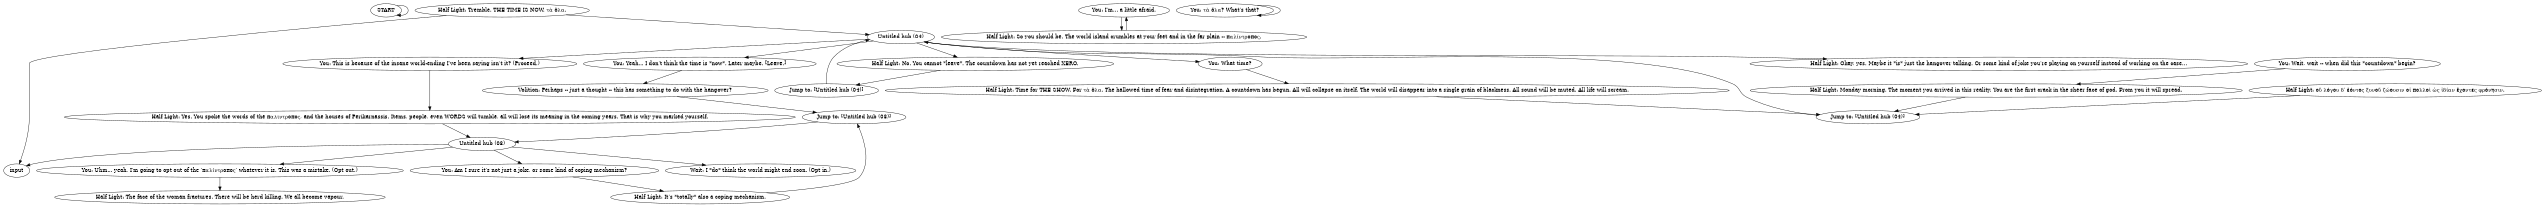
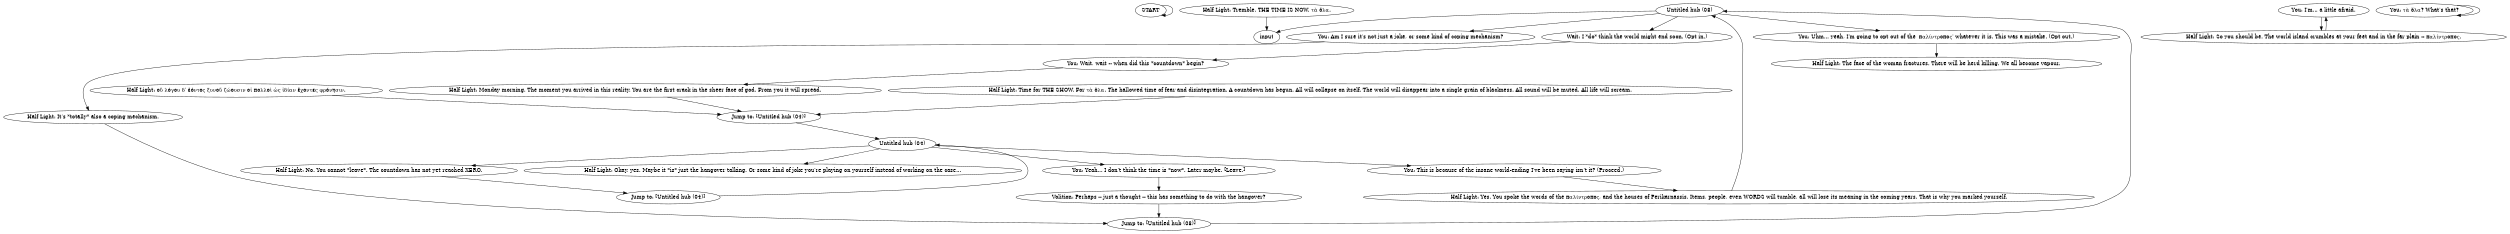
(716, 25) -> none
none -> (1393, 51)
(1230, 64) -> none
